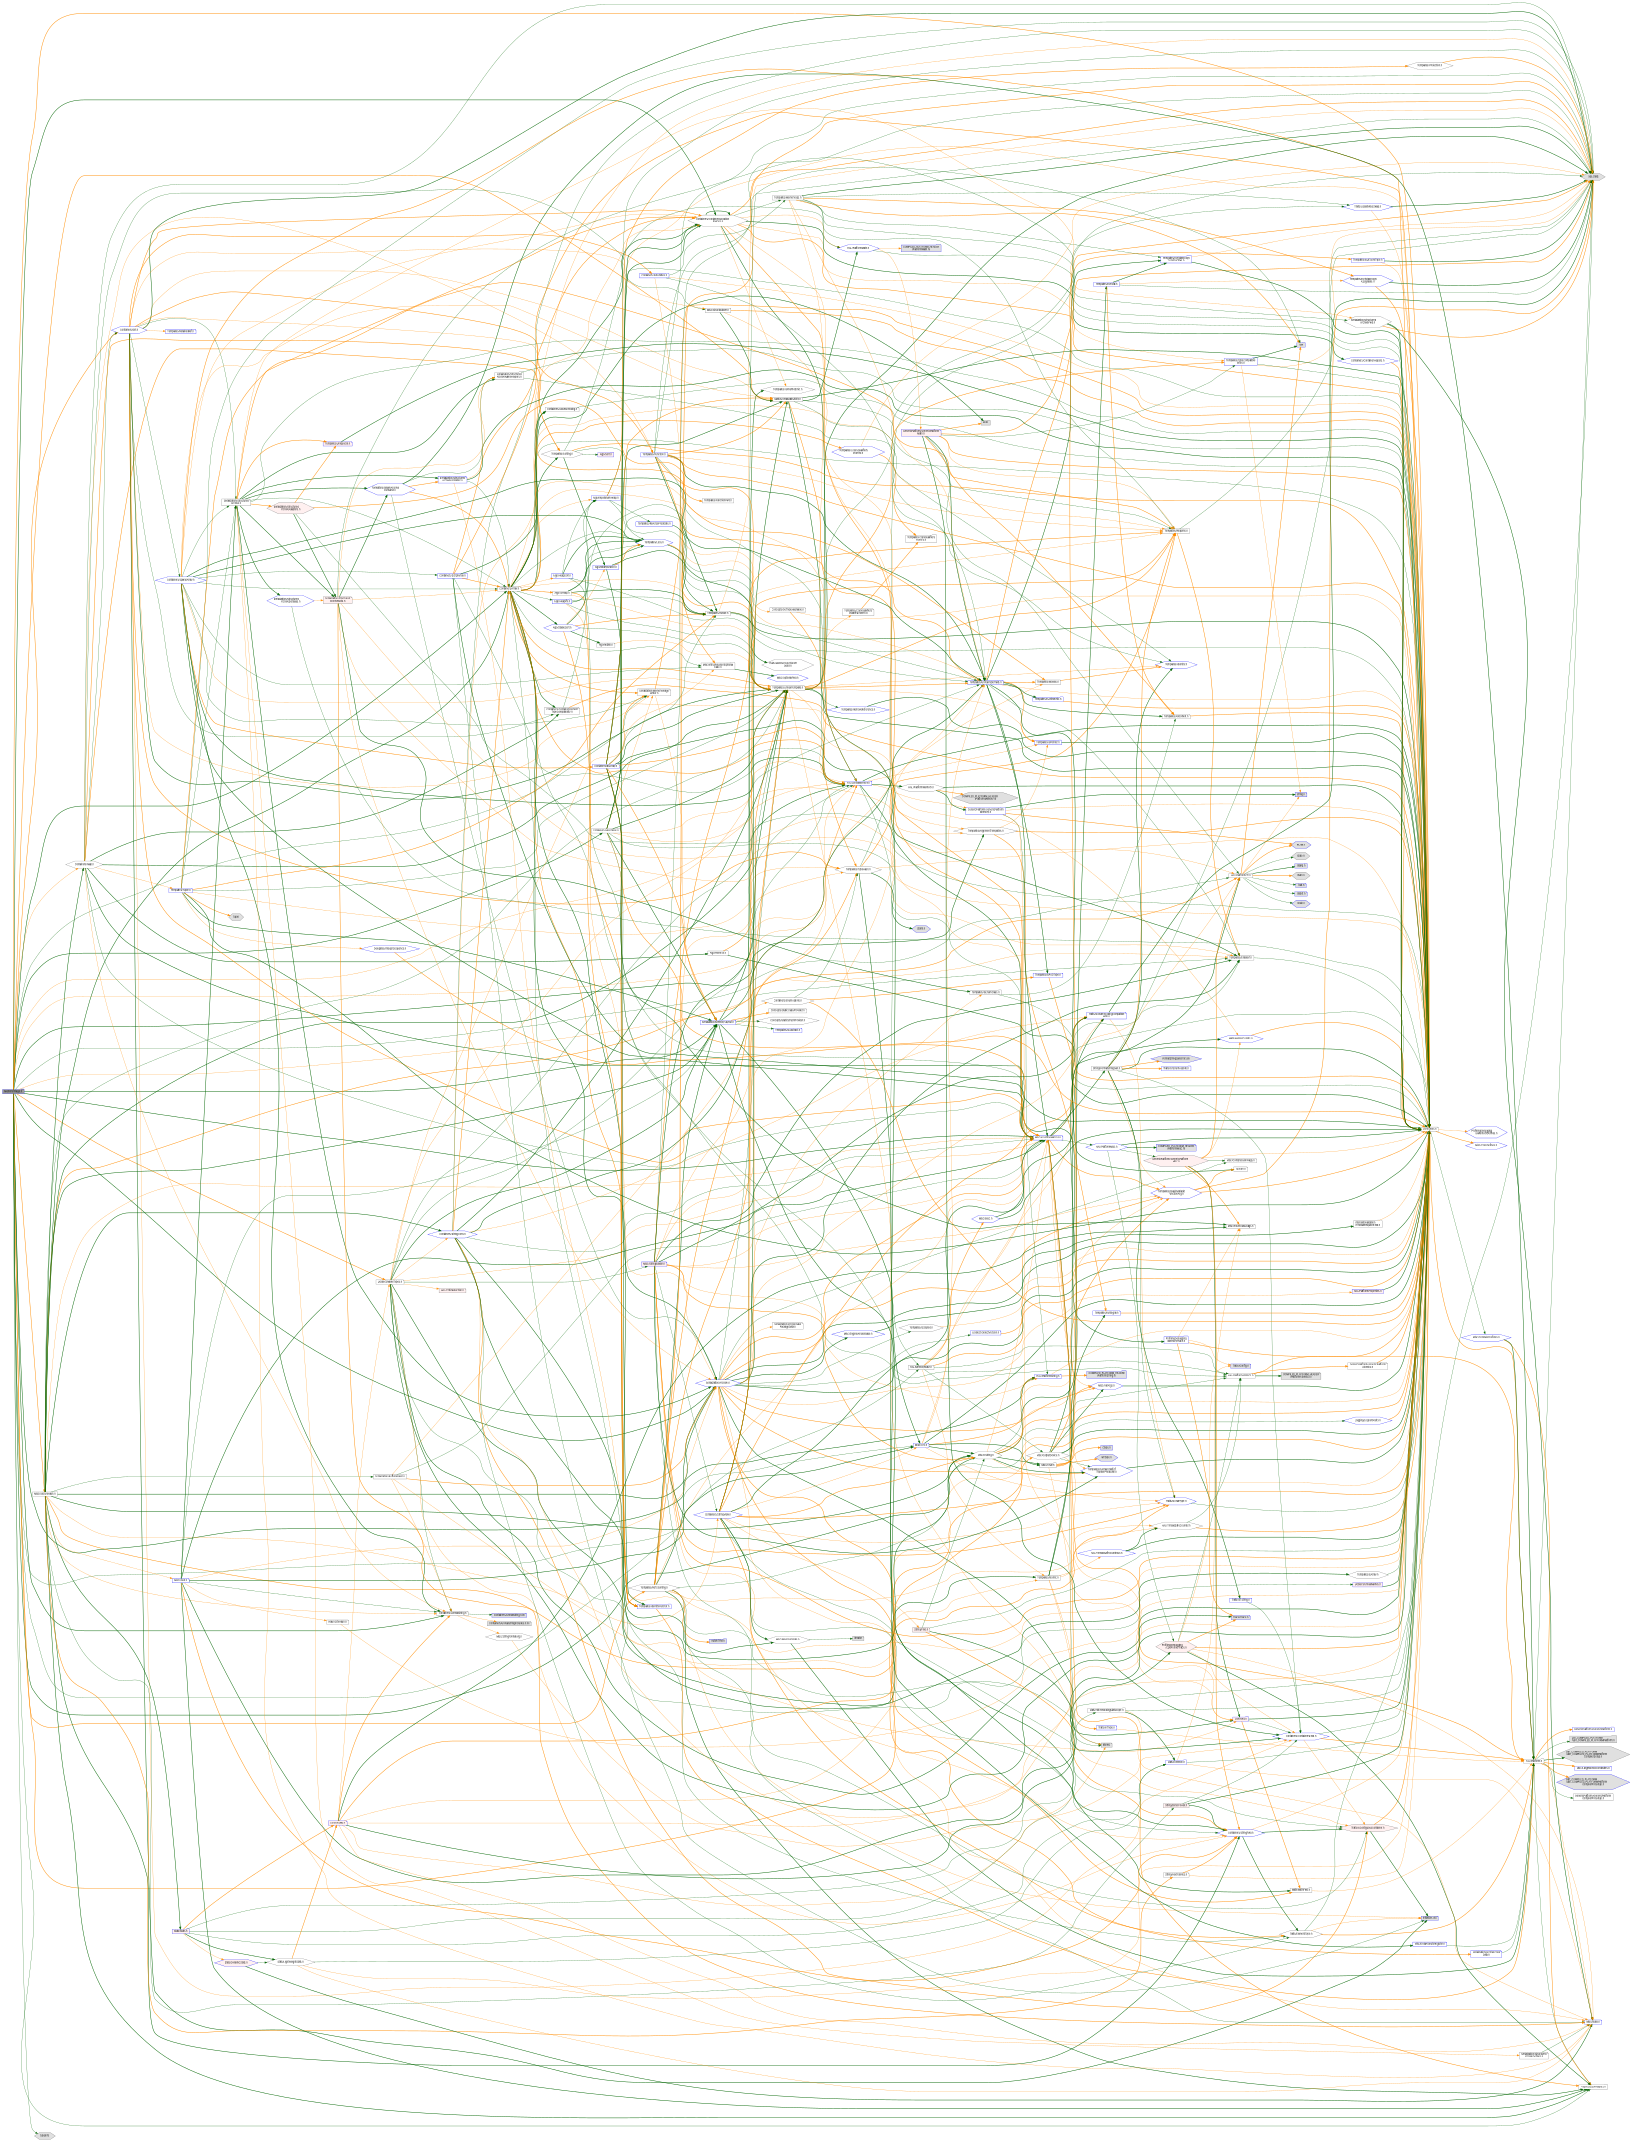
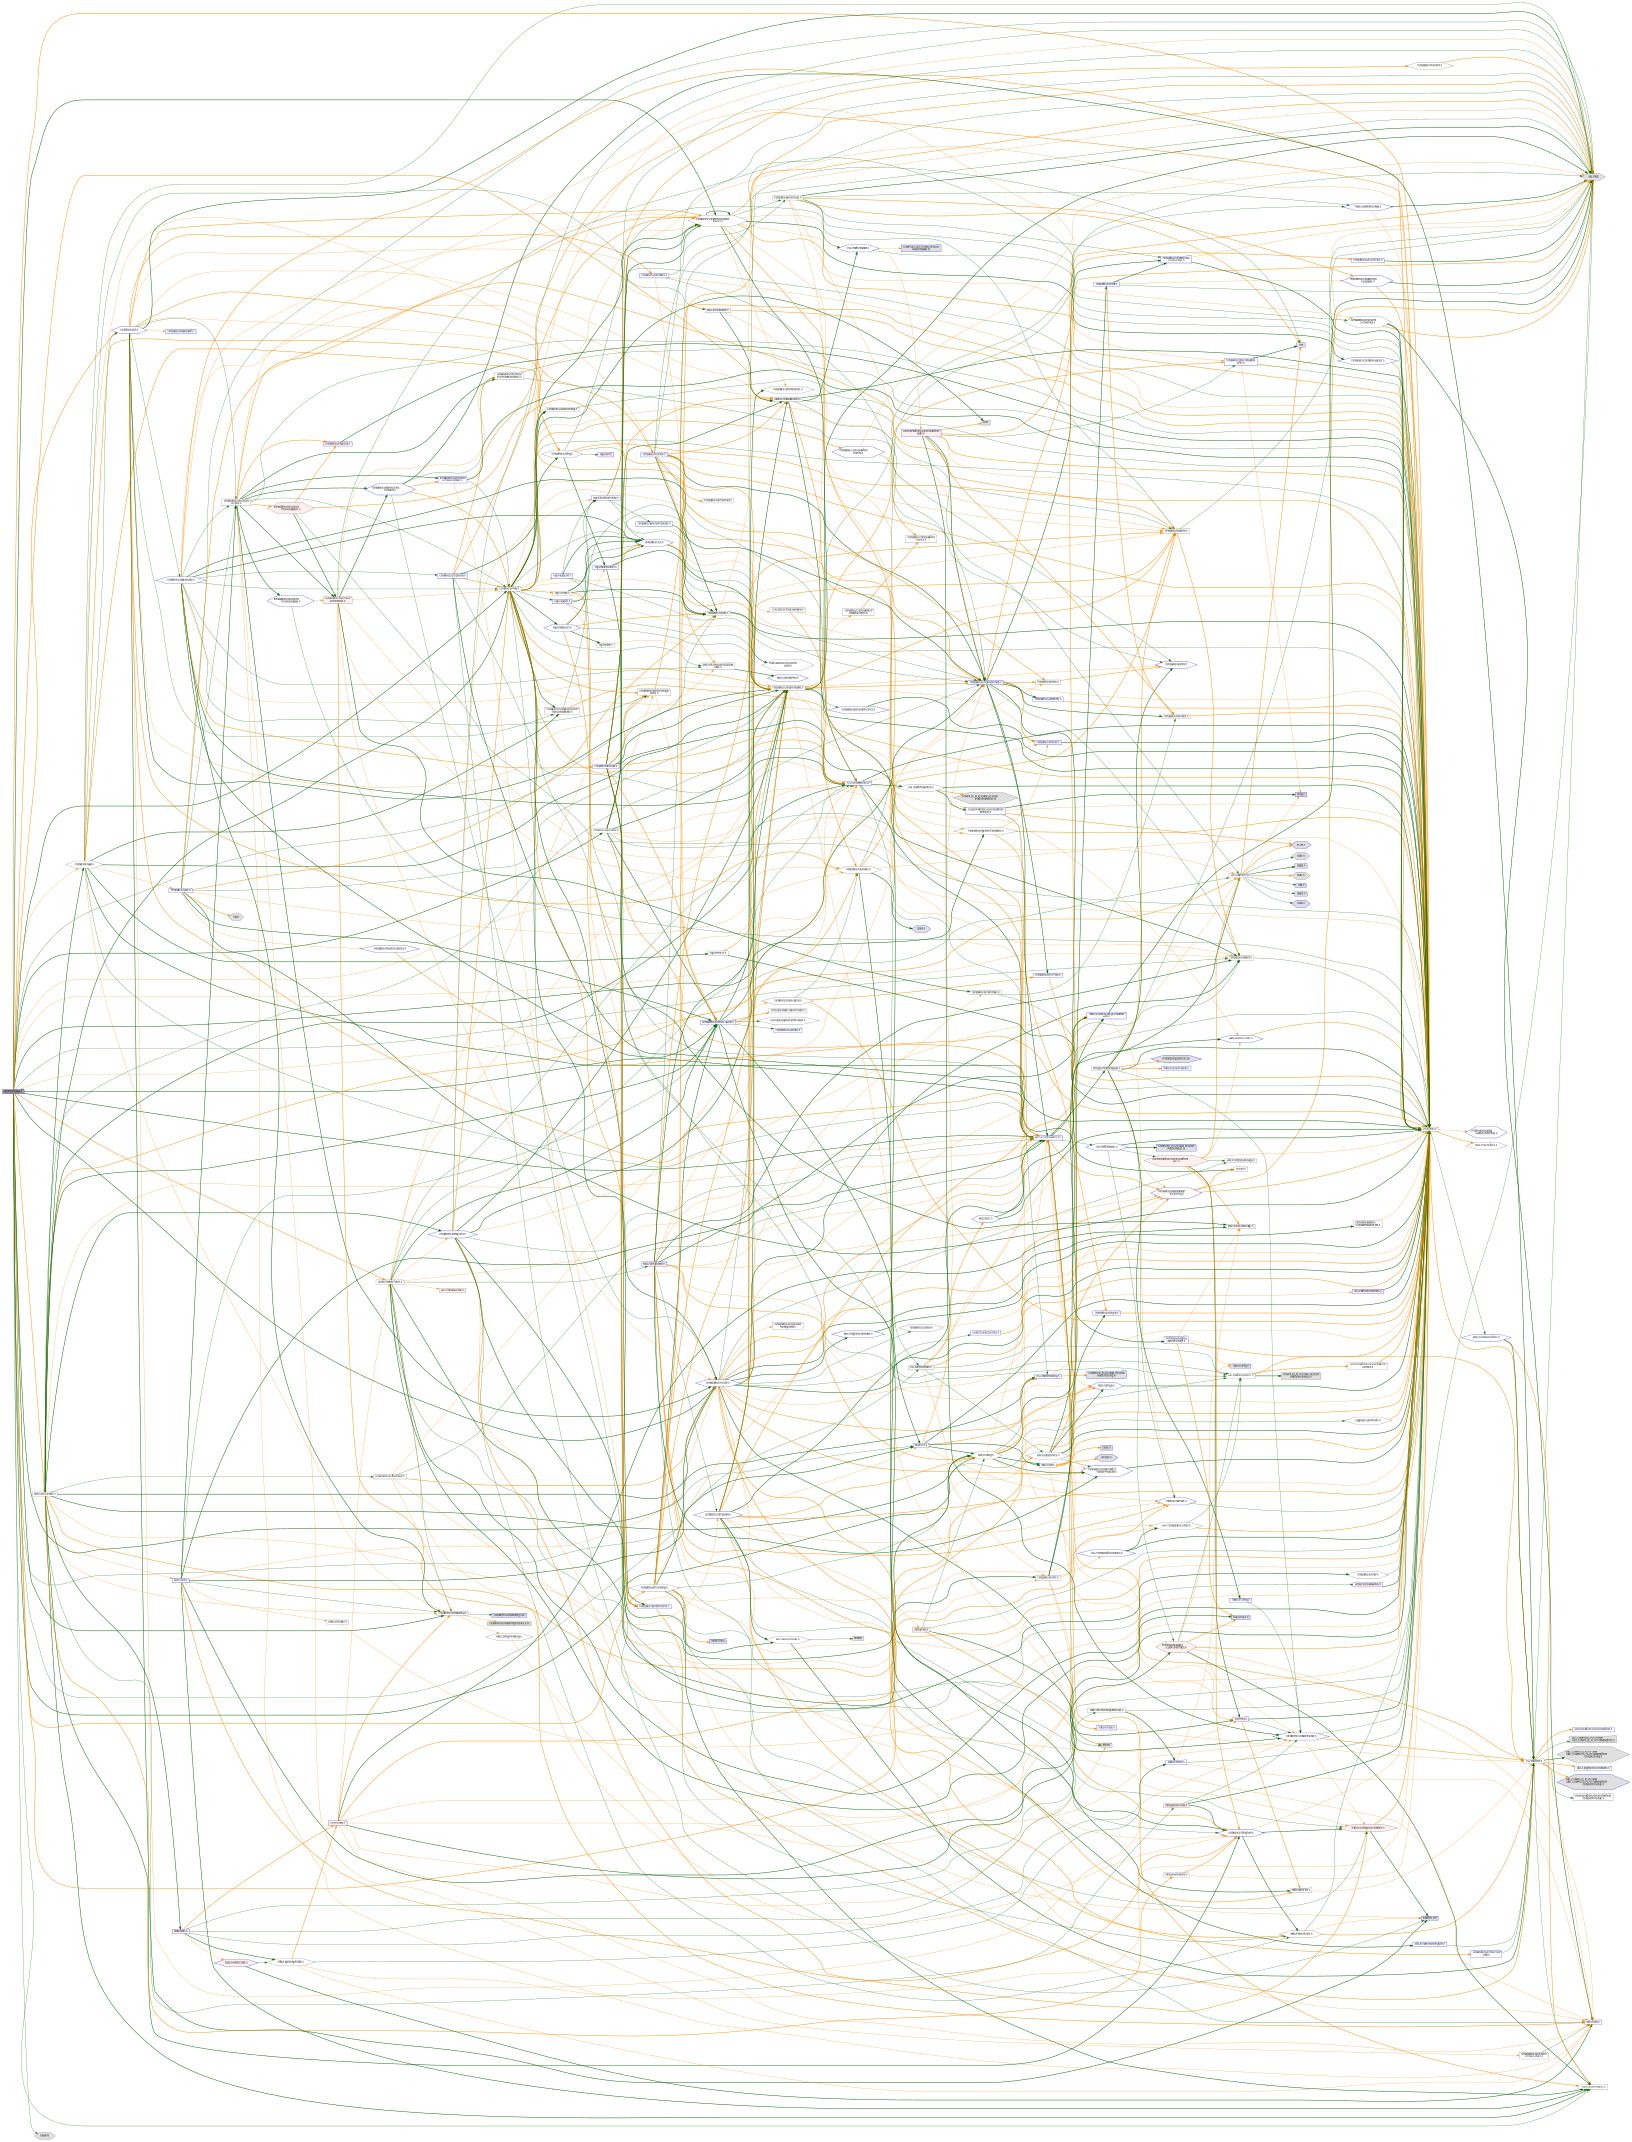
(1486, 1146) -> (1486, 1146)
(1368, 1421) -> (1368, 1421)
